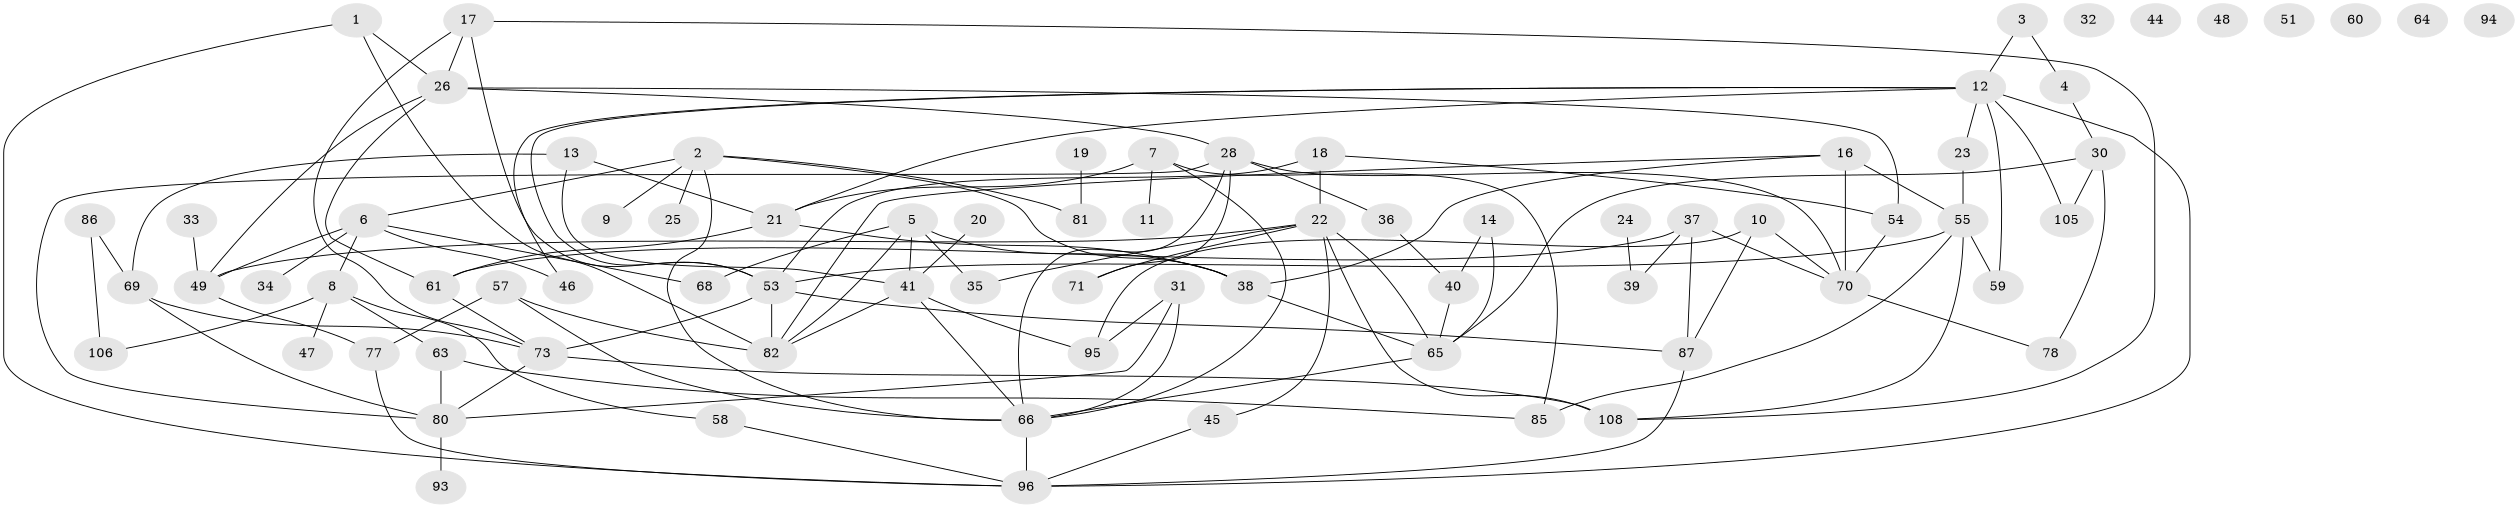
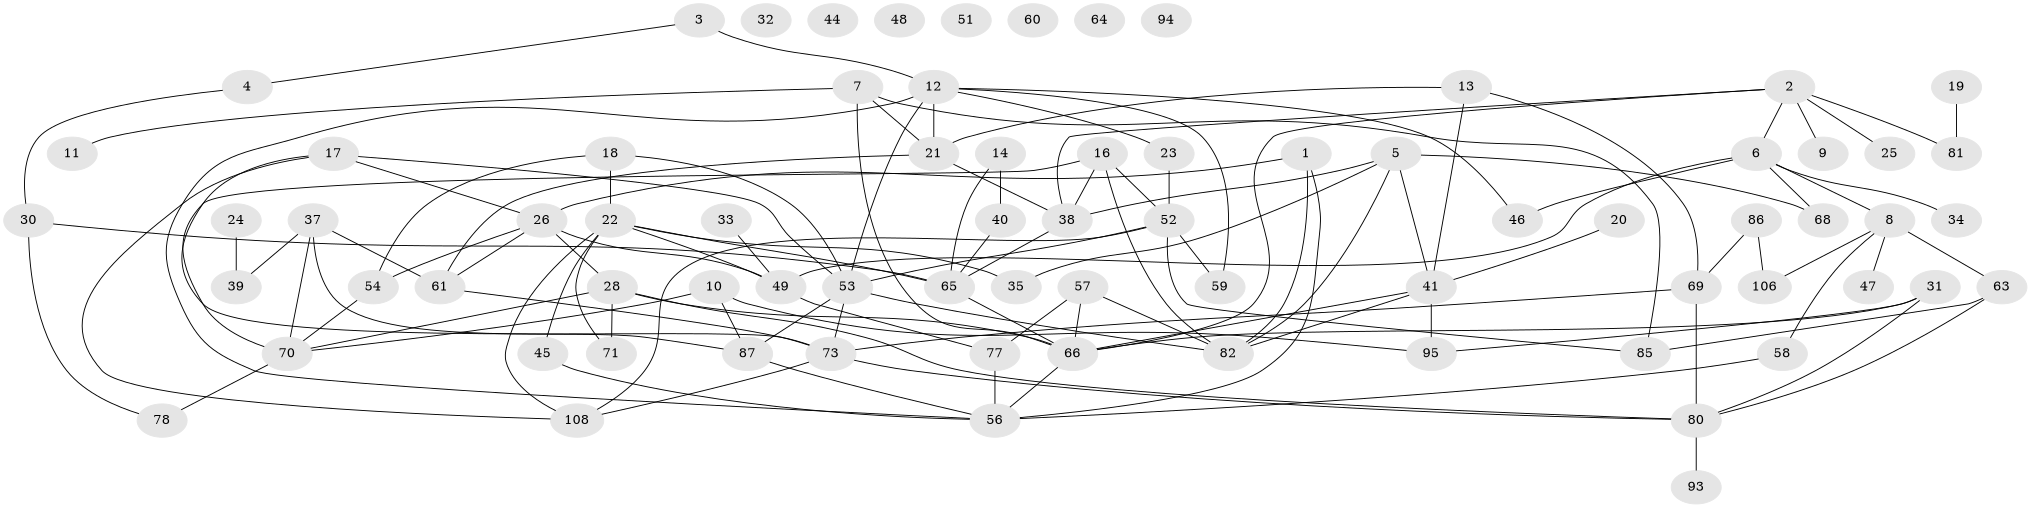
(1387, 220) -> none
(1963, 220) -> (1169, 220)
(2067, 220) -> none
(1026, 487) -> (995, 421)
